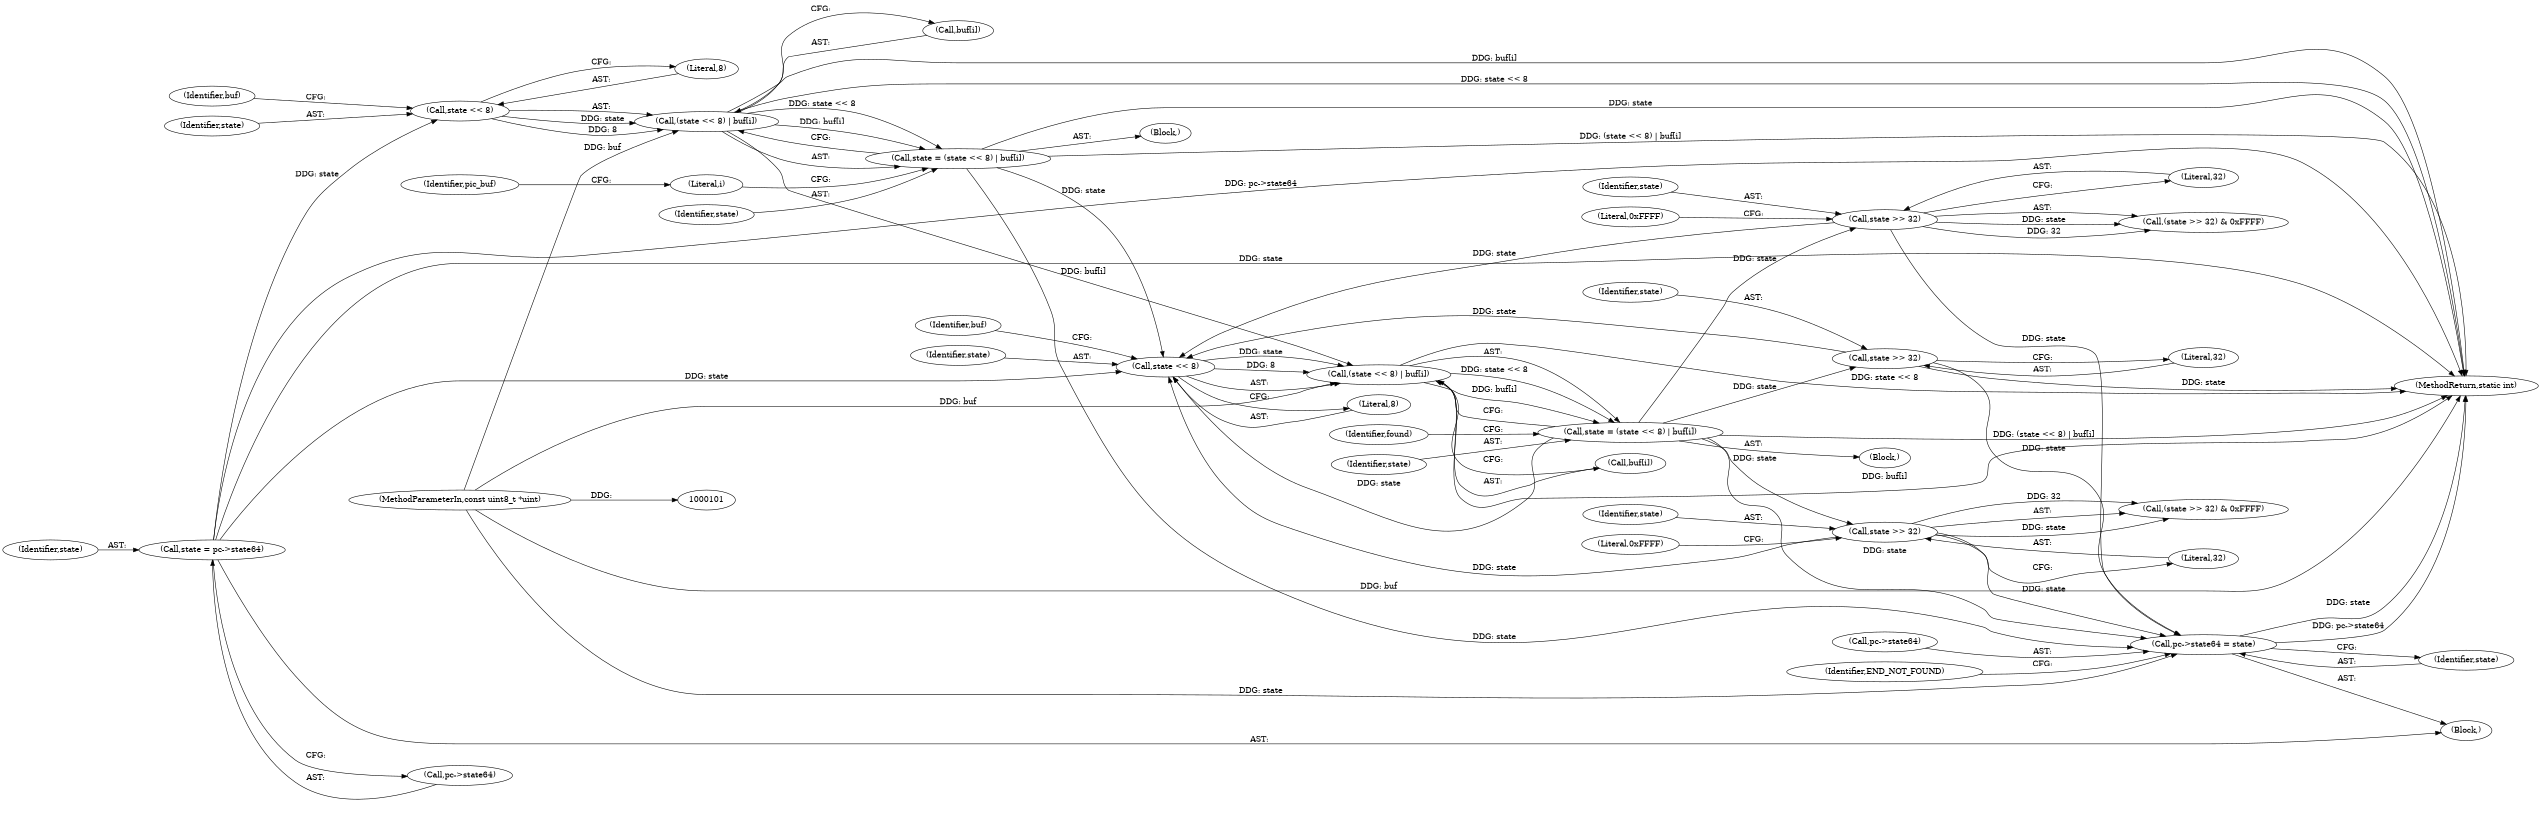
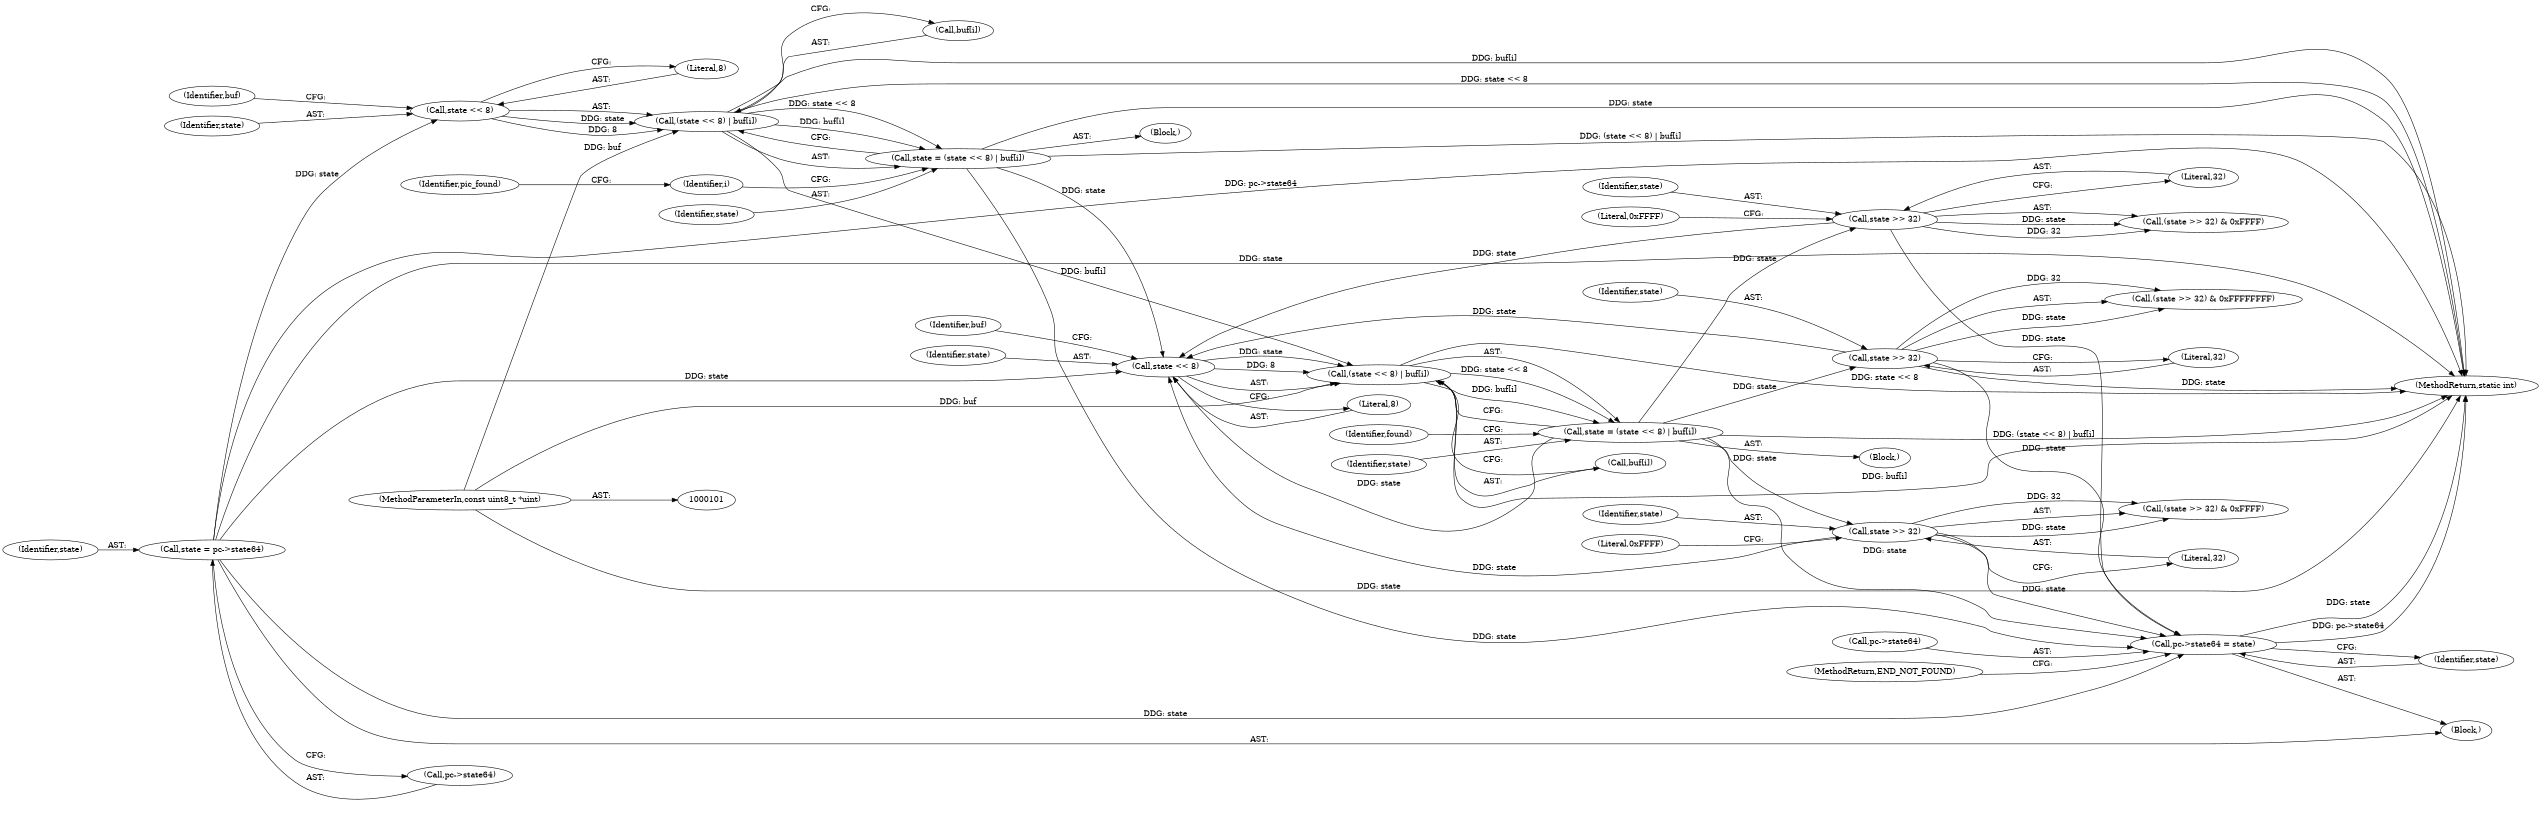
(460, 185) -> (460, 185)
(707, 185) -> (707, 185)
none -> (2204, 299)
(603, 496) -> (603, 496)
(1379, 587) -> (1379, 587)
(1885, 672) -> (1885, 672)
(1284, 696) -> (1175, 718)
